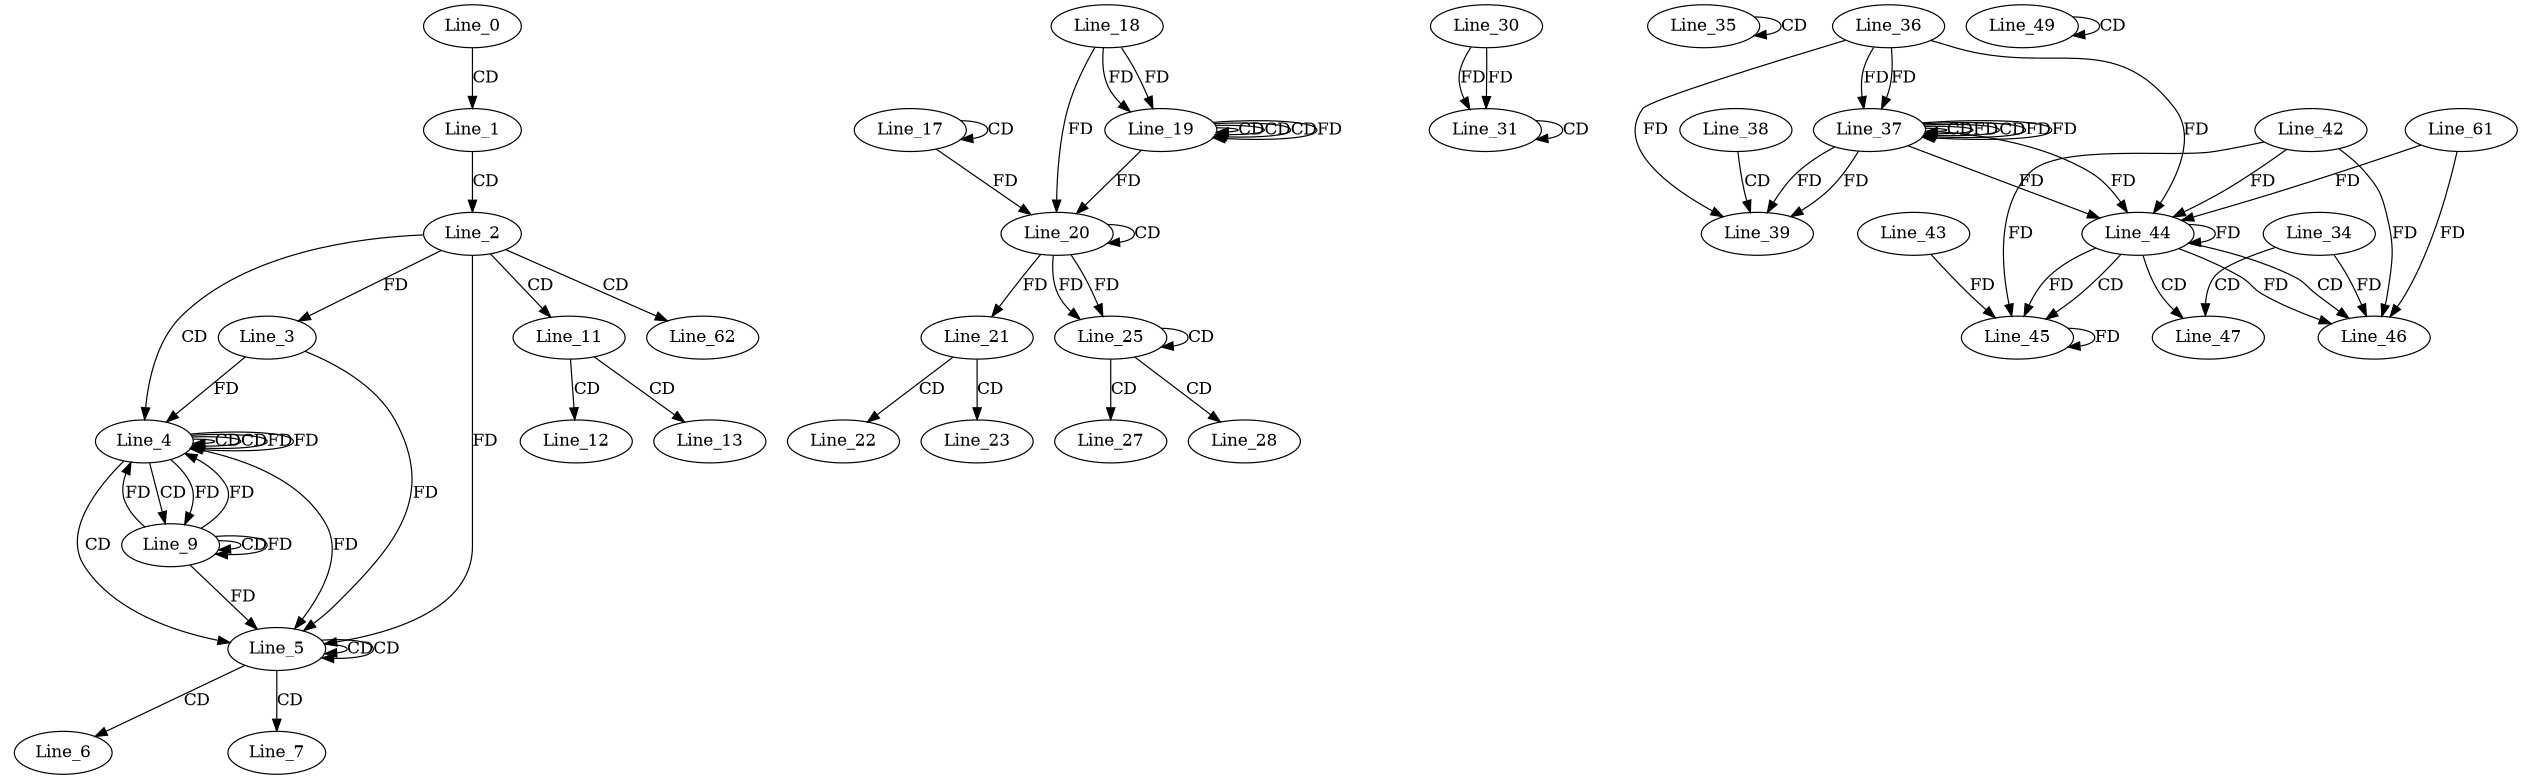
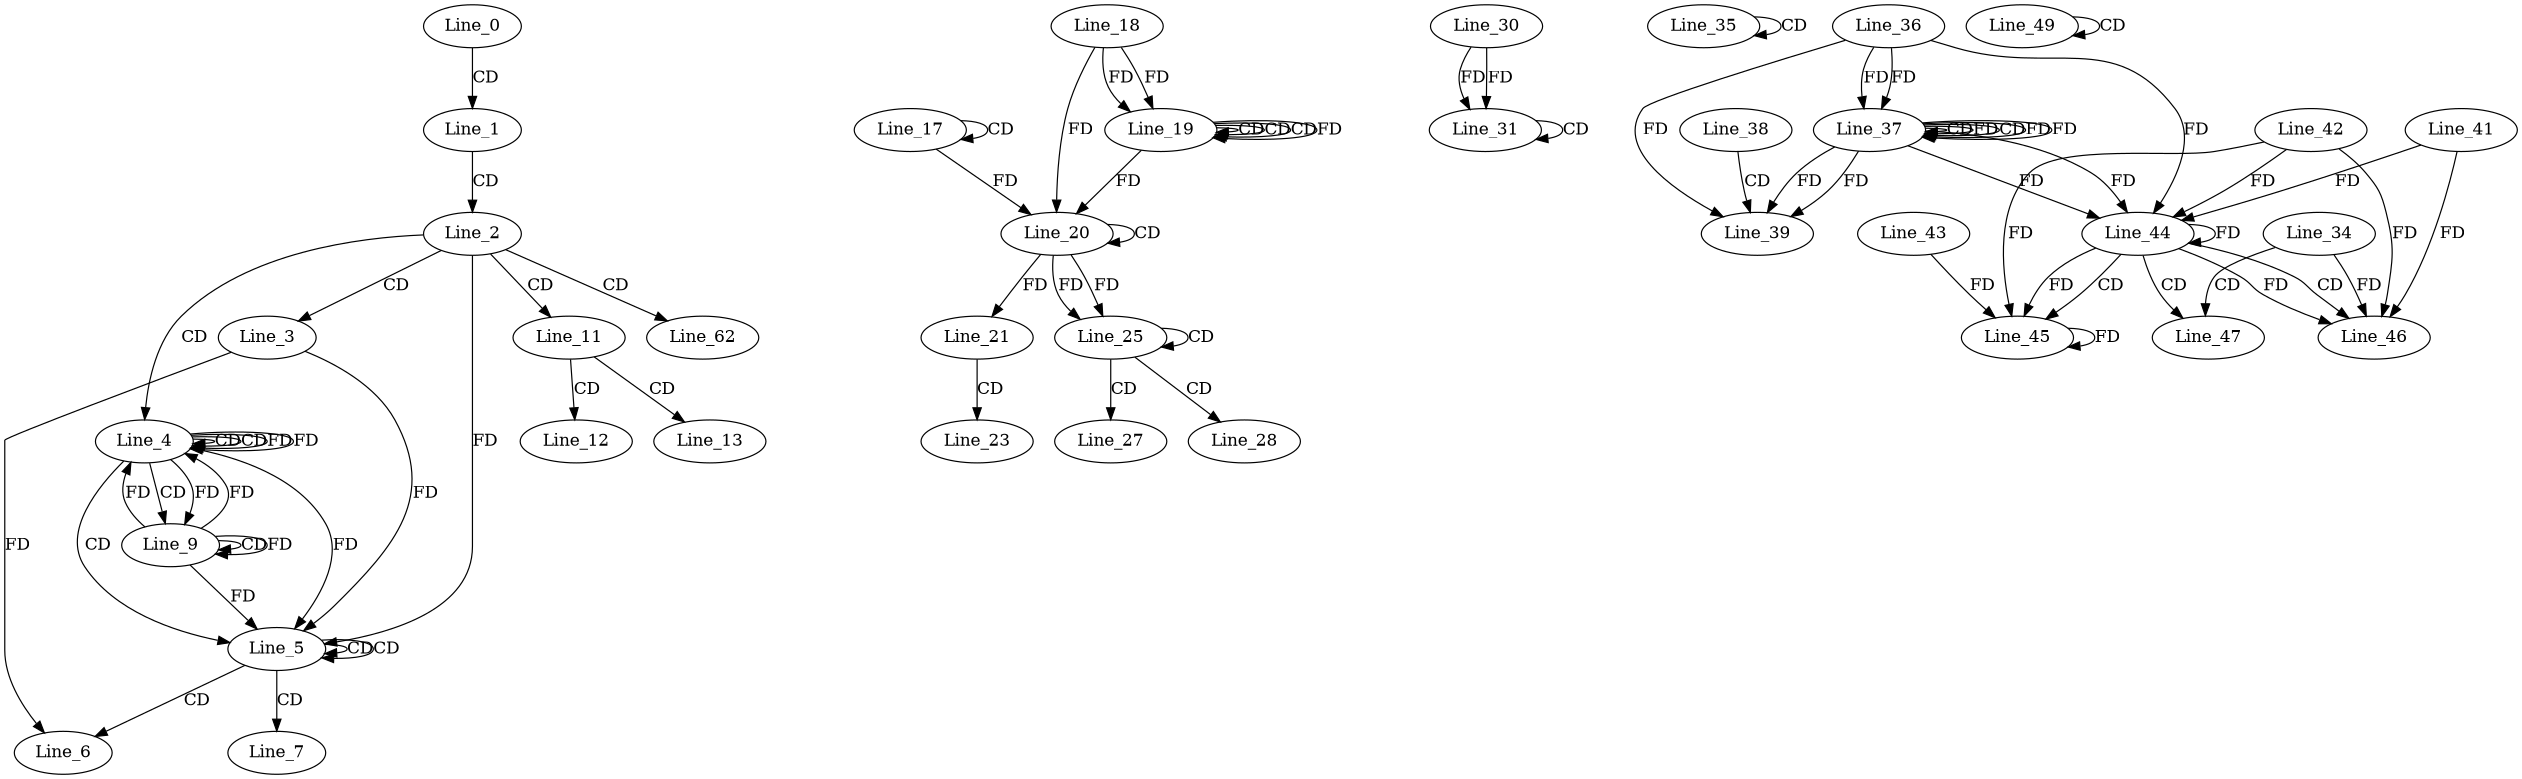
(2461, 130) -> (2461, 130)
(396, 286) -> (396, 286)
(211, 386) -> (5, 464)
(843, 441) -> none
